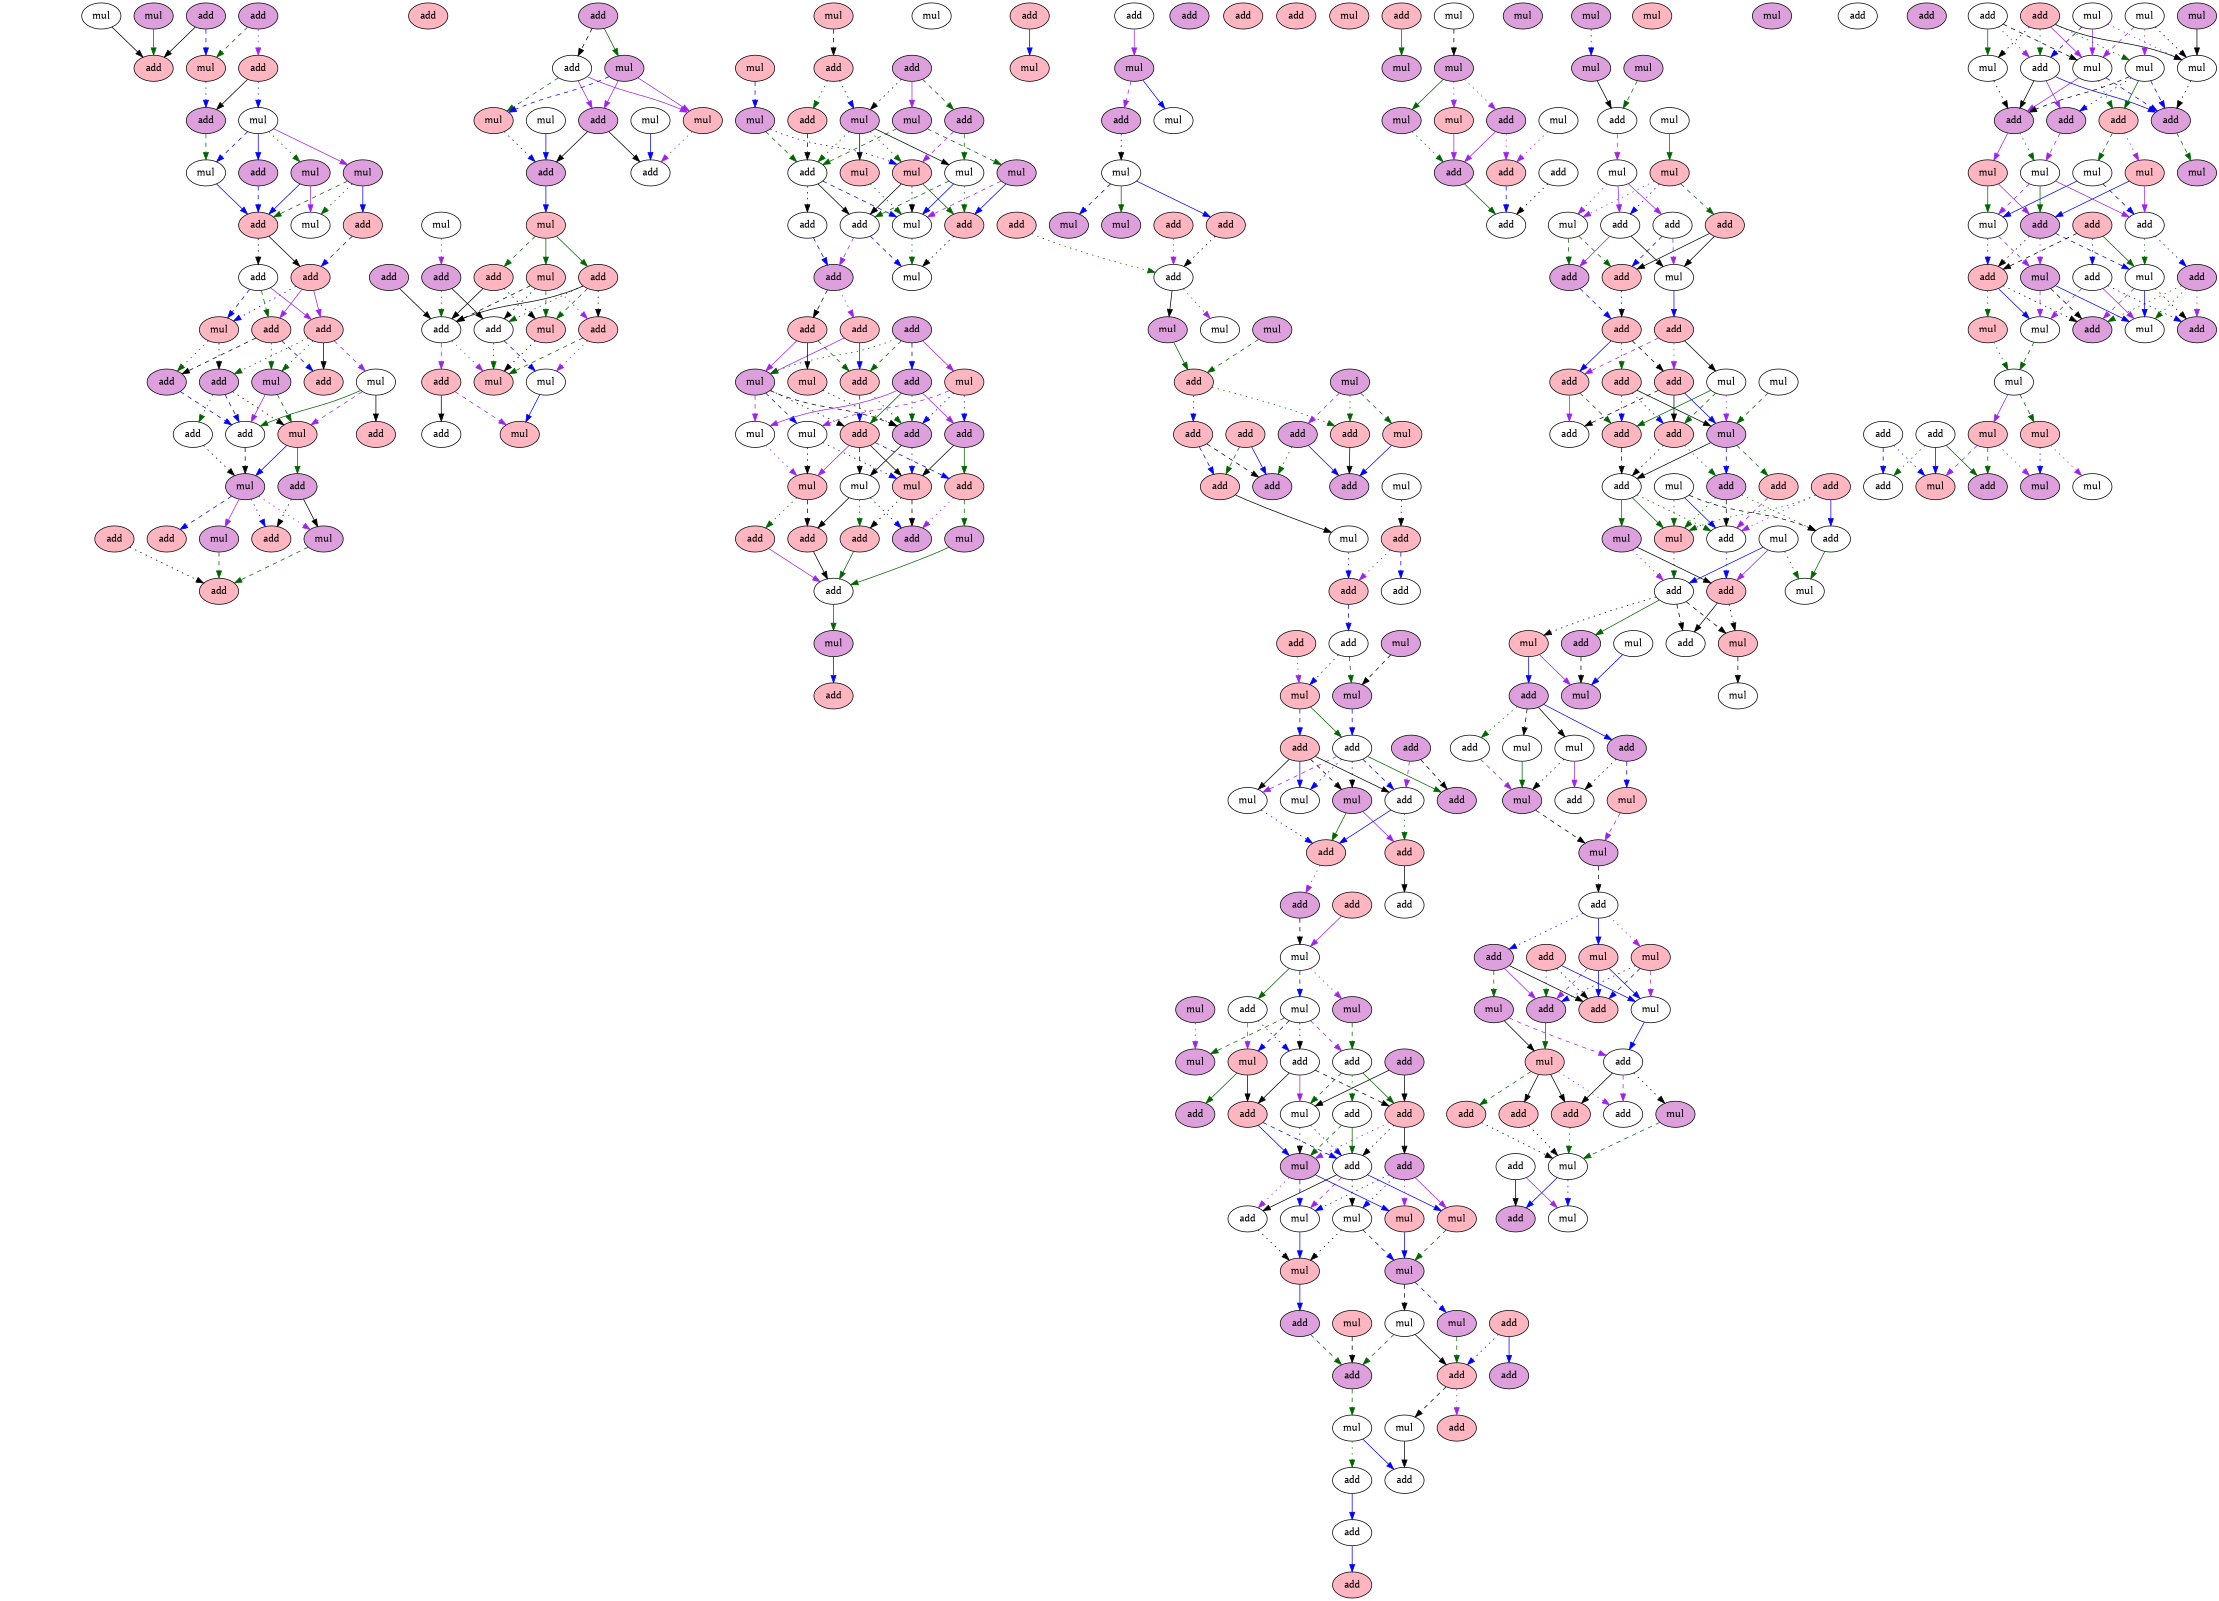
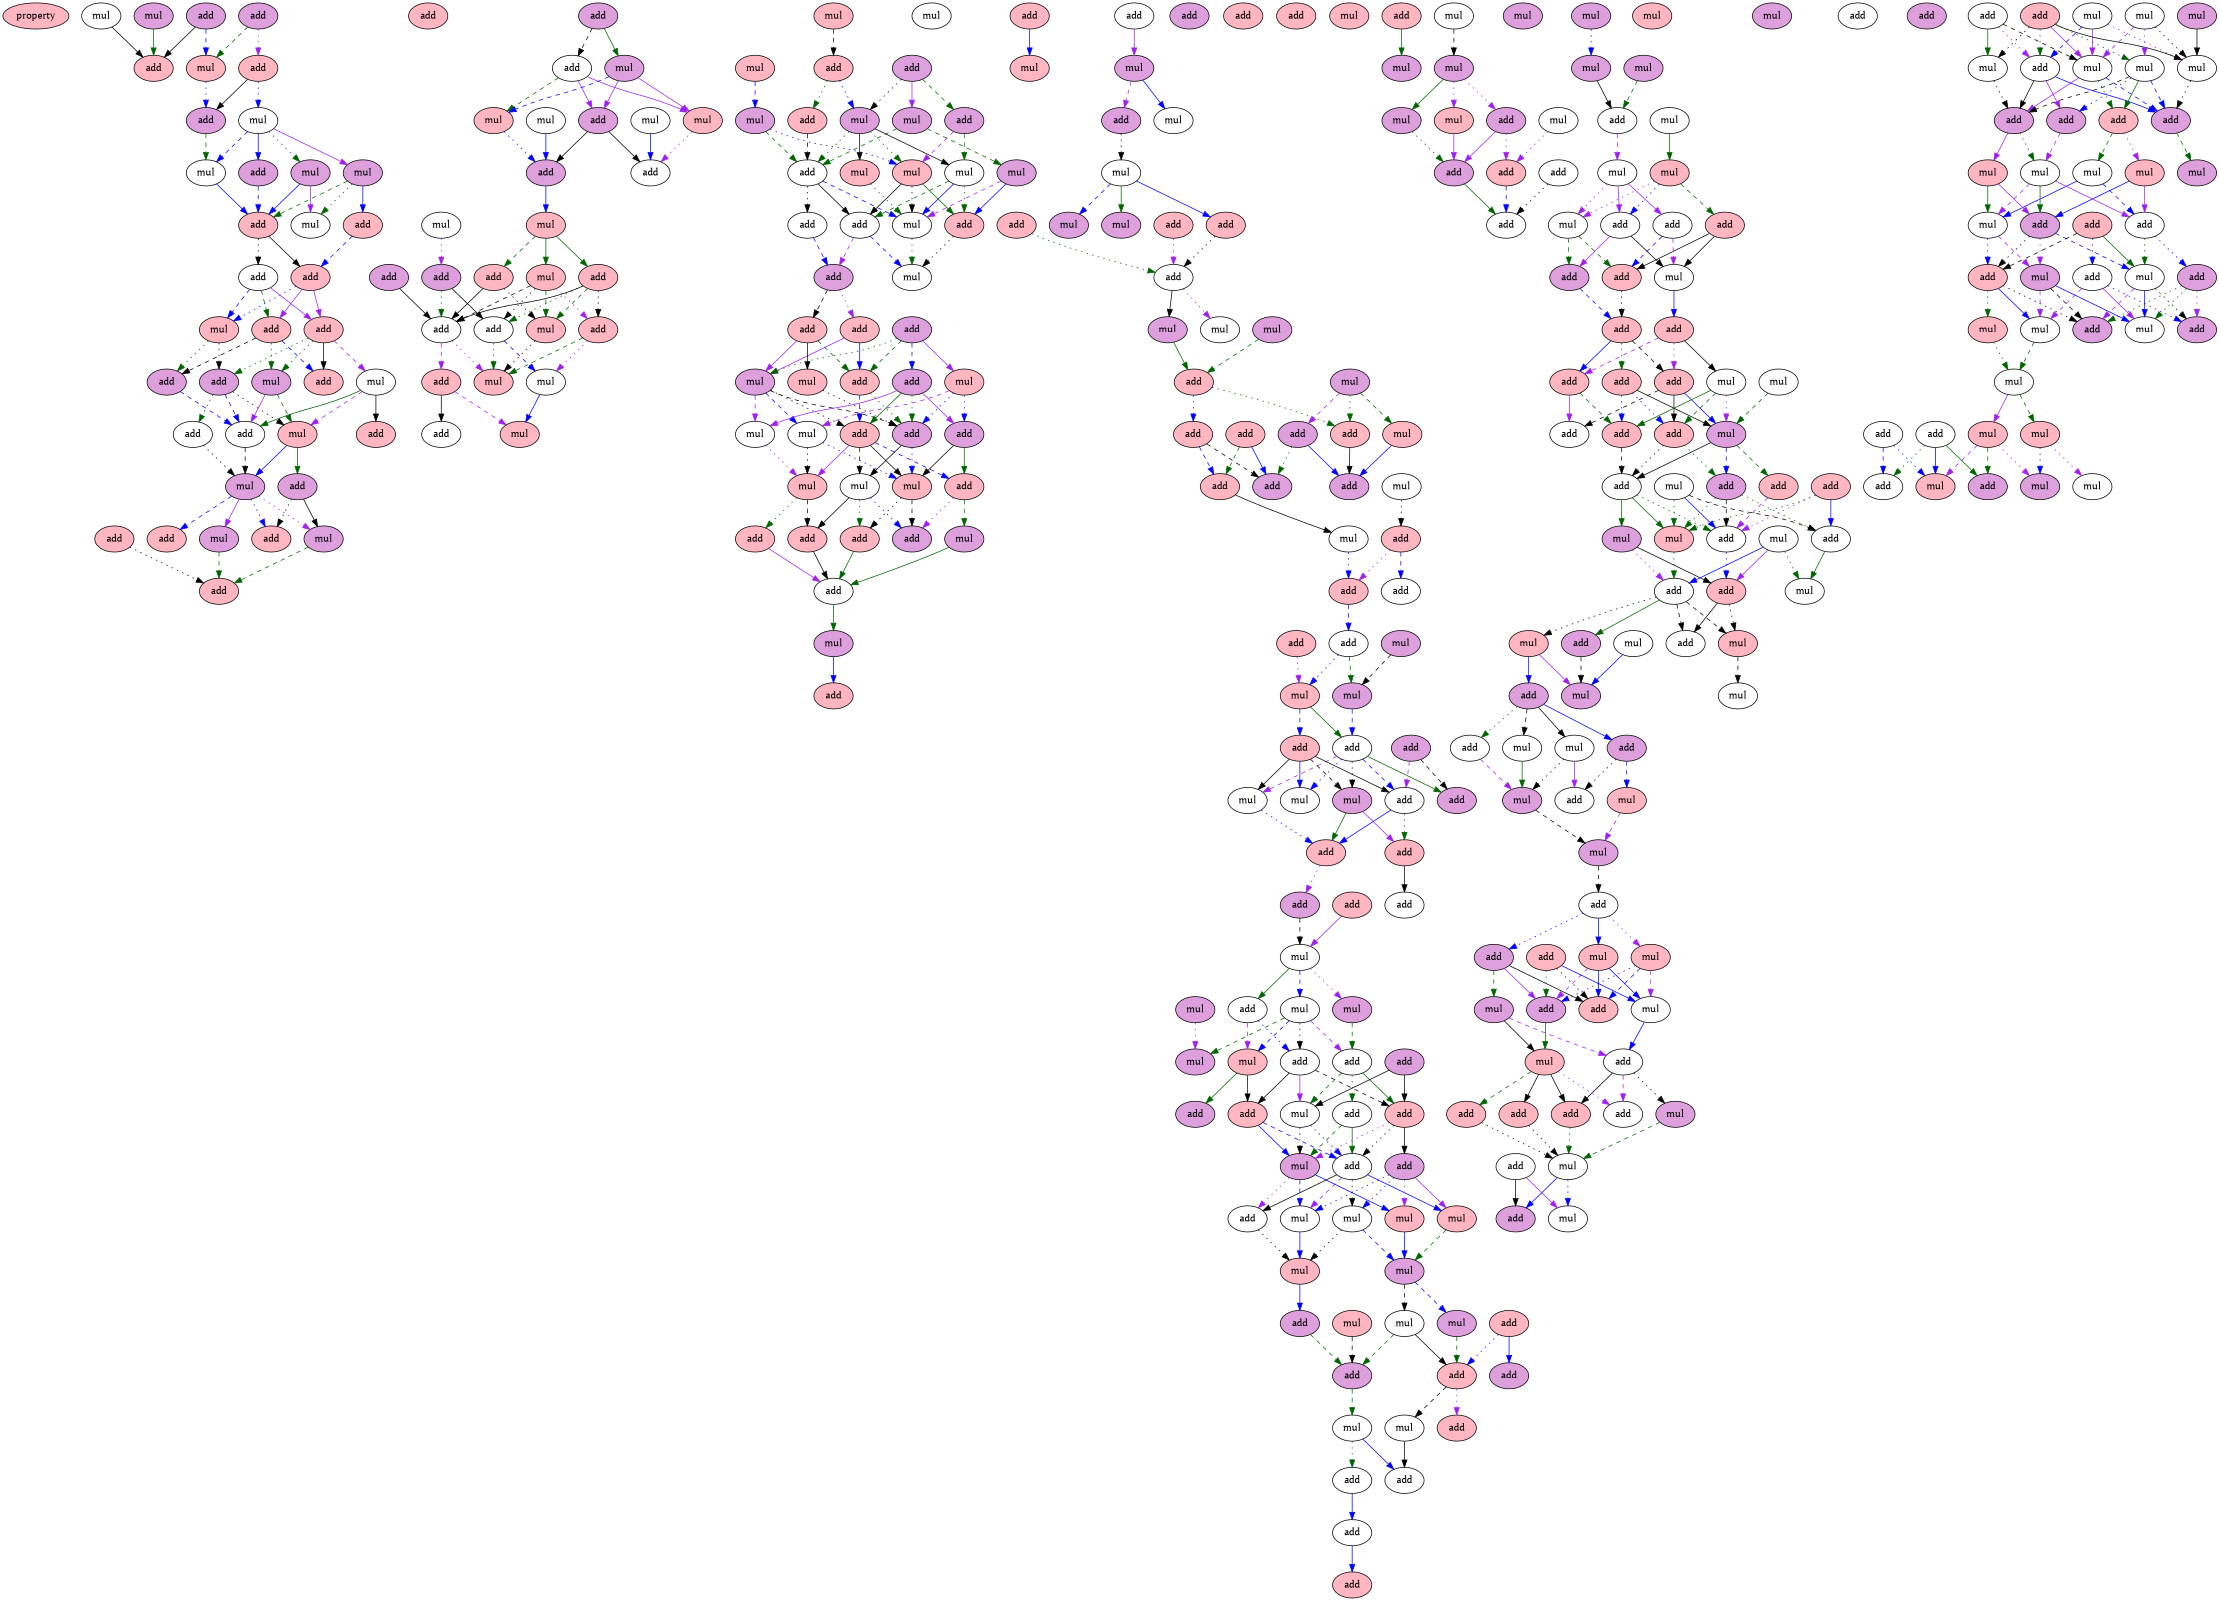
none -> (36, 16)
